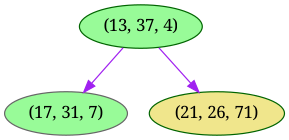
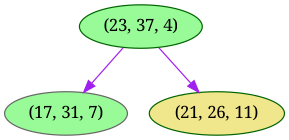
(141, 27) -> (141, 27)
(217, 113) -> (217, 113)
